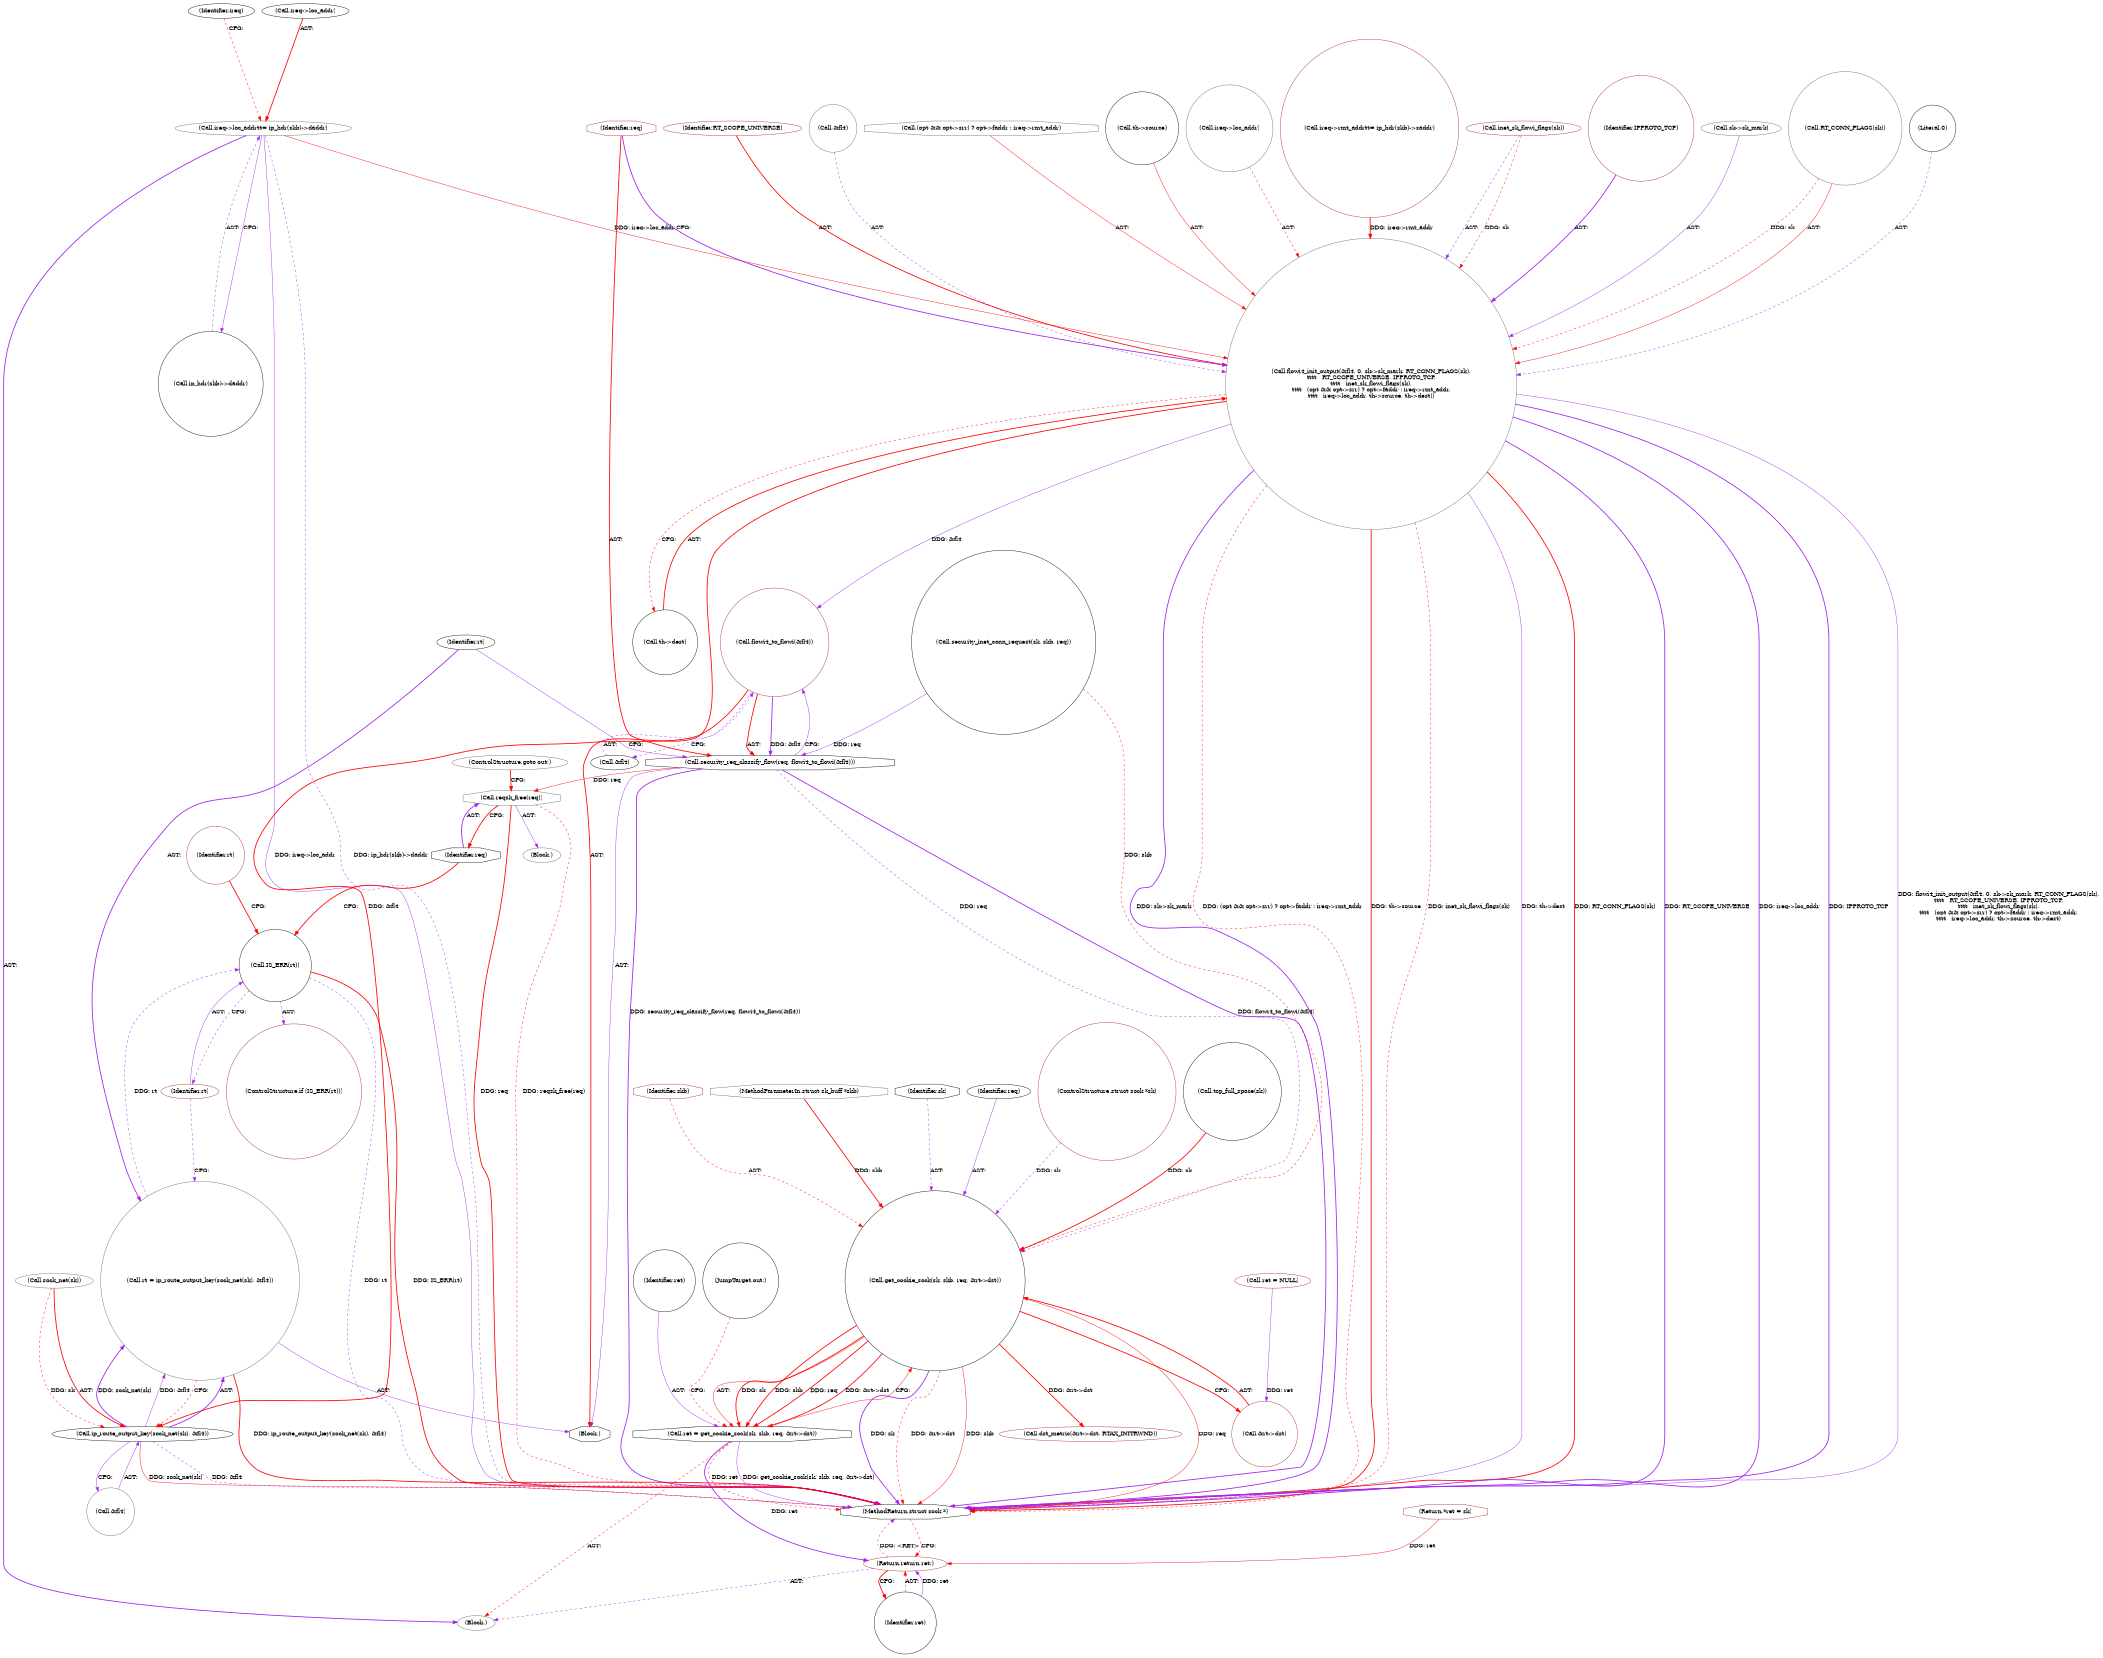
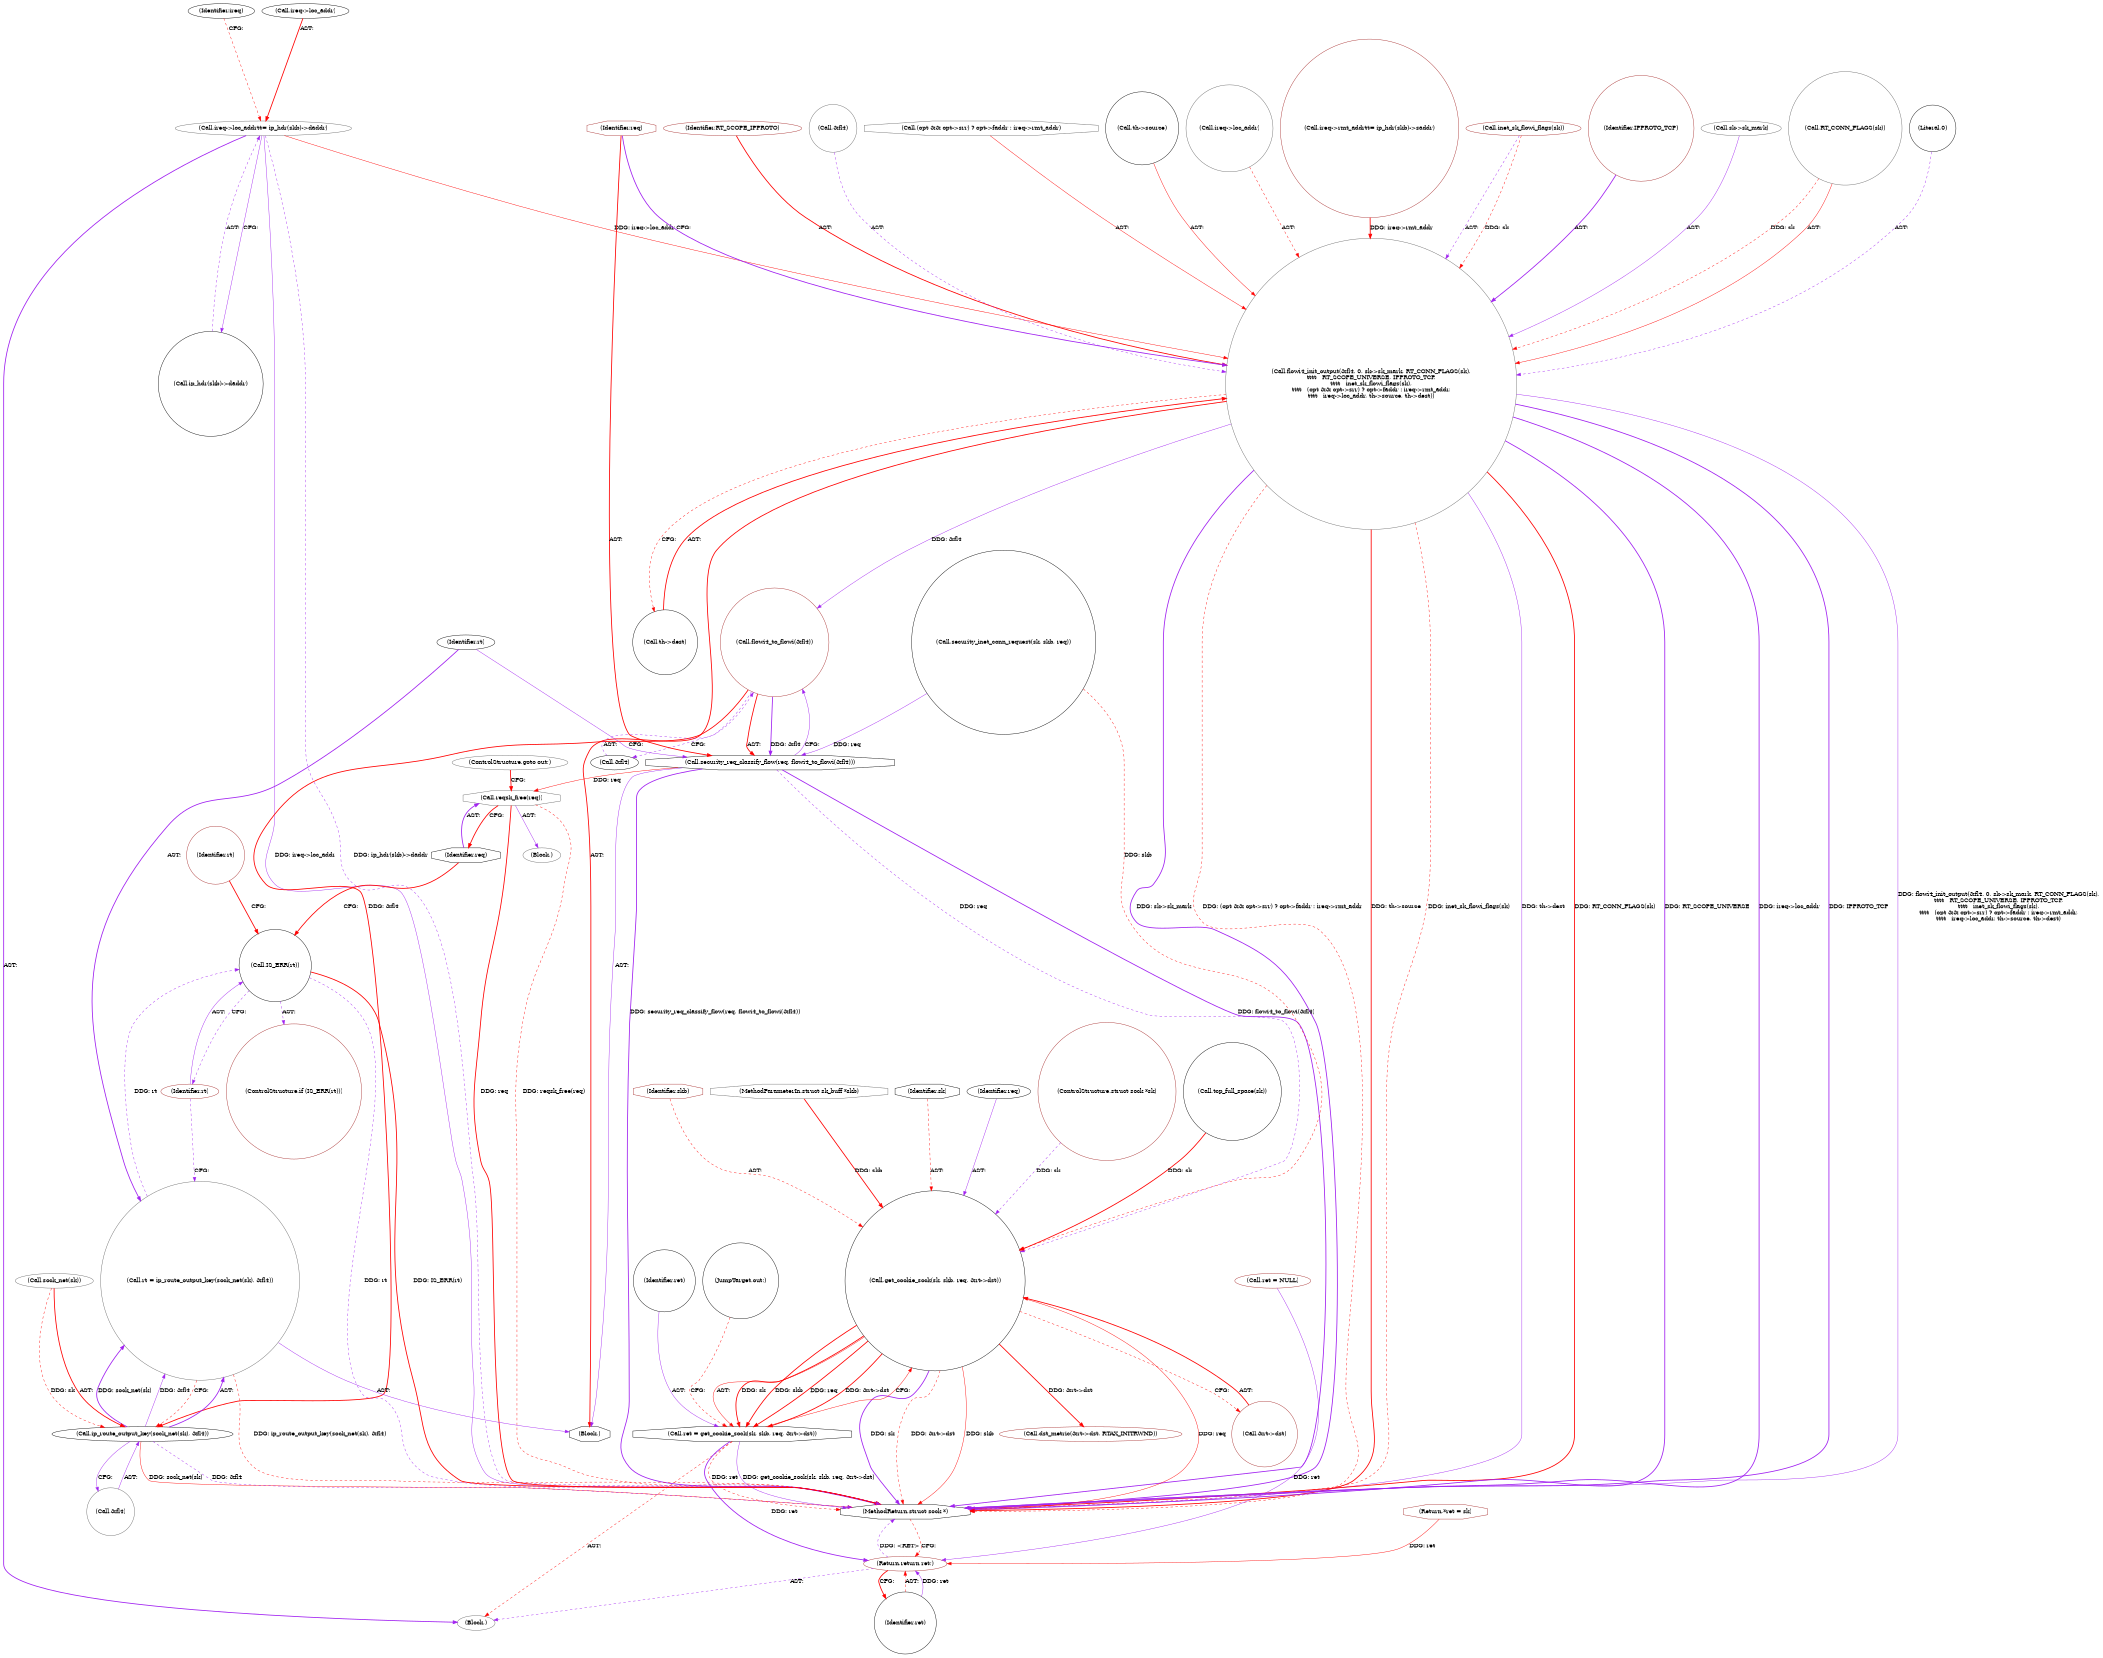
(733, 128) -> (733, 128)
(929, 1143) -> (929, 1143)
(1269, 1343) -> (1222, 1510)
(1131, 1355) -> (1131, 1355)
(570, 1482) -> (570, 1482)
